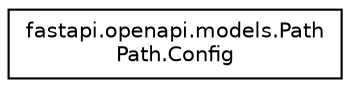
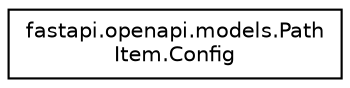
(175, 44) -> (175, 44)
